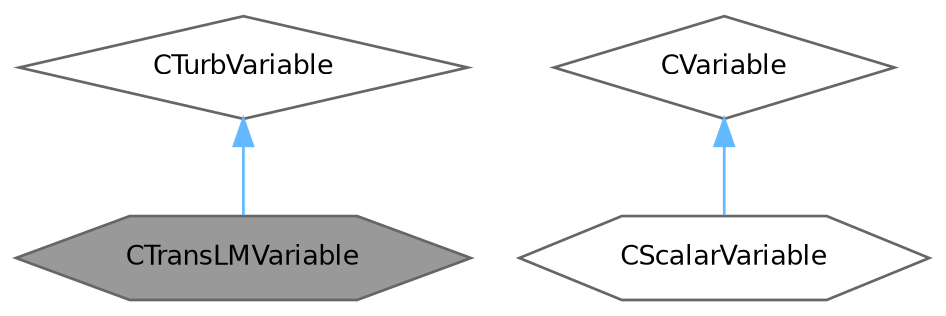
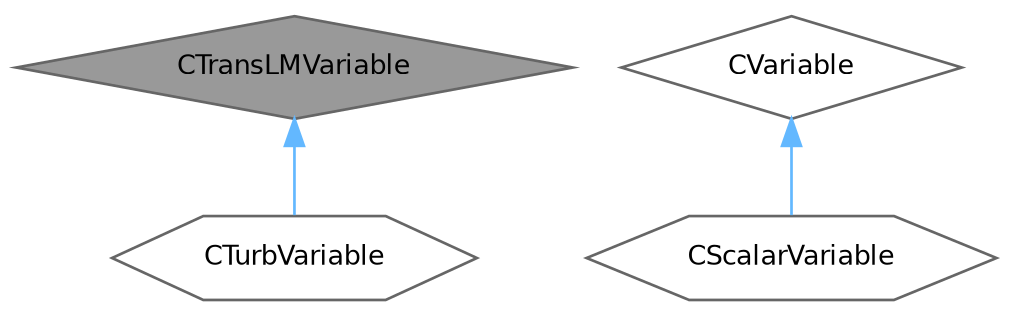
(243, 68) -> (294, 258)
(243, 181) -> (294, 181)
(243, 258) -> (294, 68)
